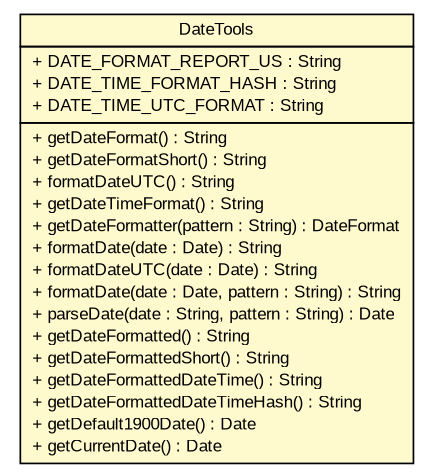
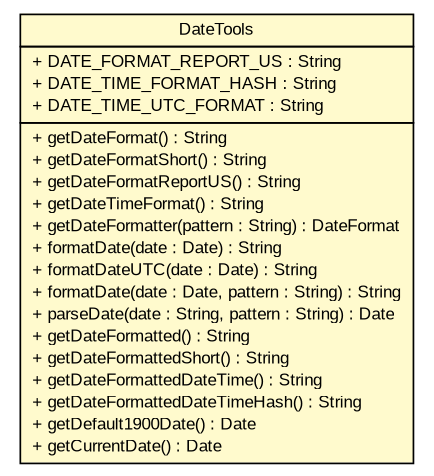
(134, 182) -> (167, 182)
